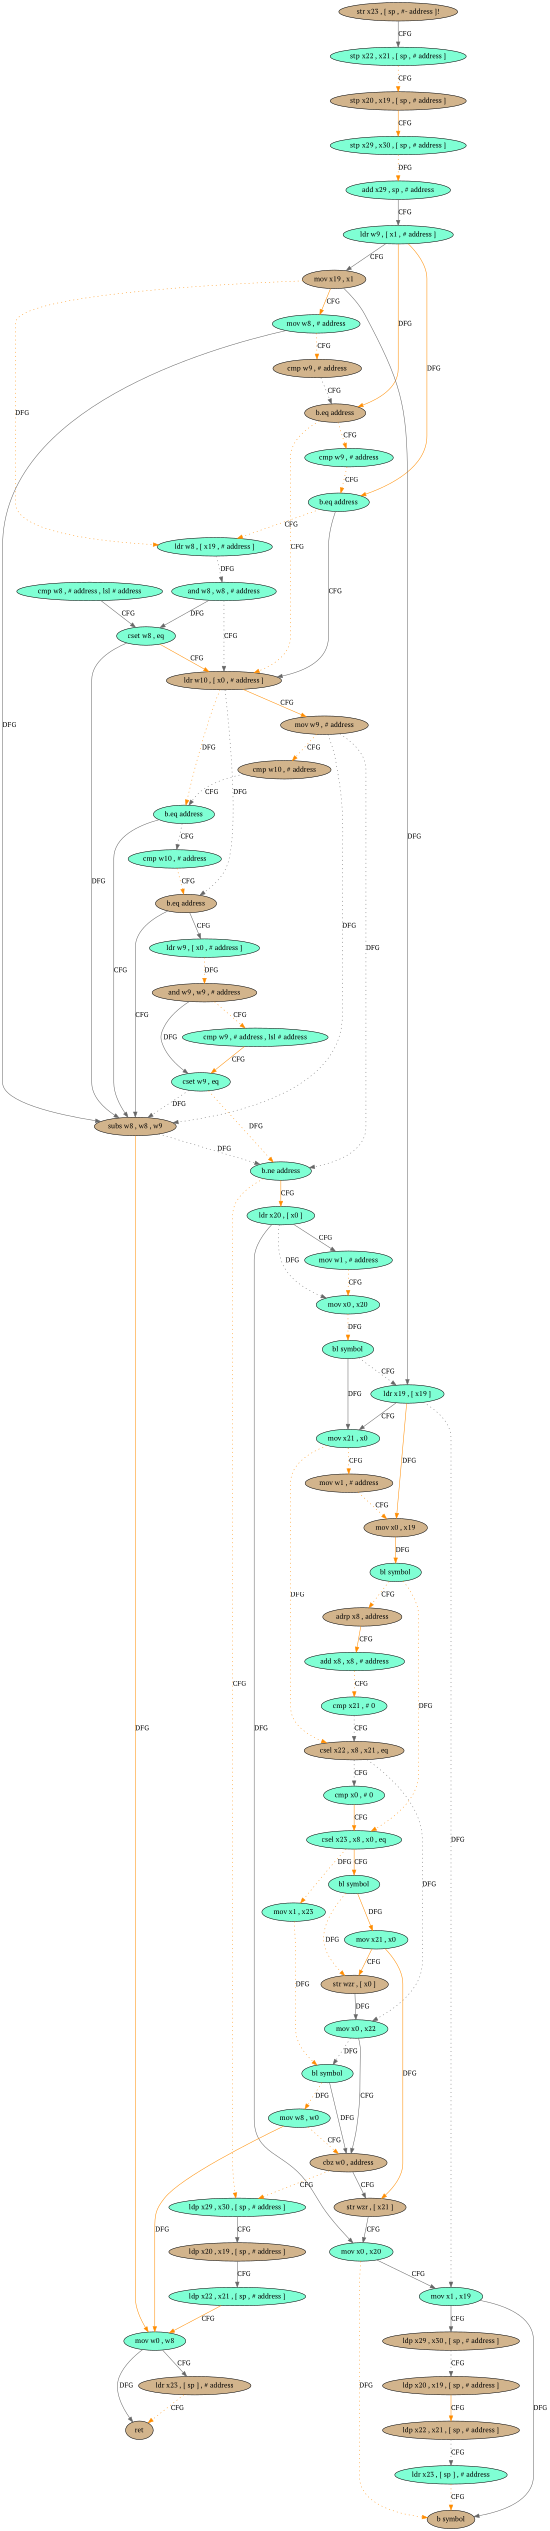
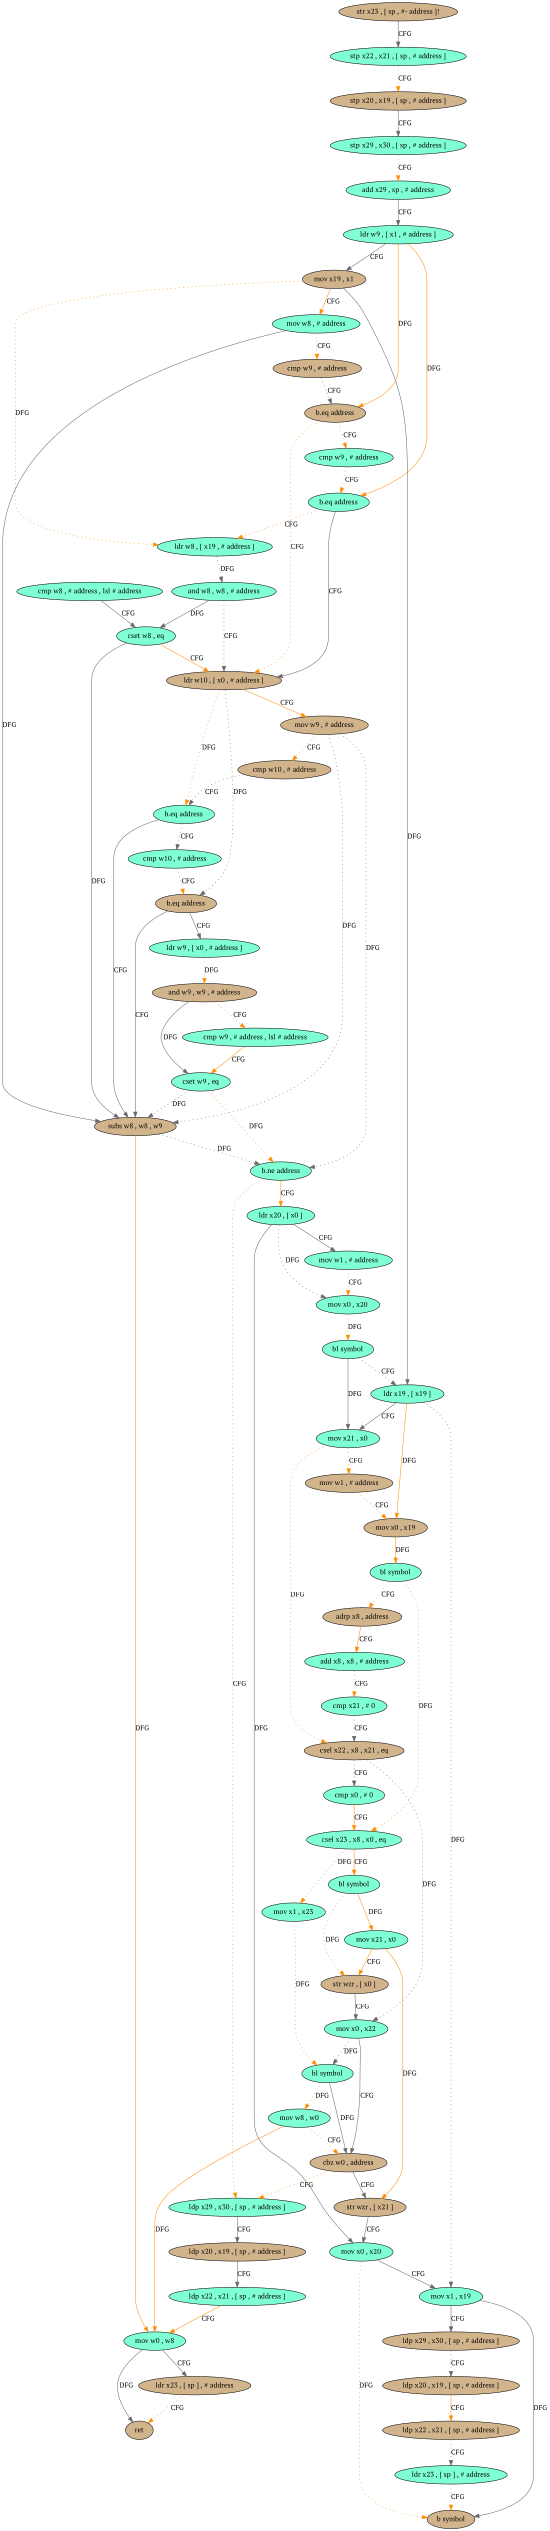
(398, 121) -> (398, 121)
(405, 168) -> (405, 168)
(363, 2007) -> (363, 2007)
